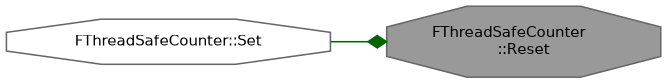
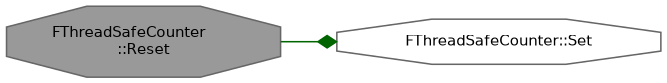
(349, 42) -> (299, 42)
